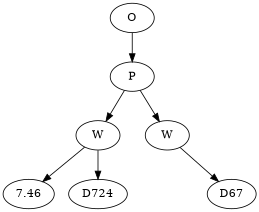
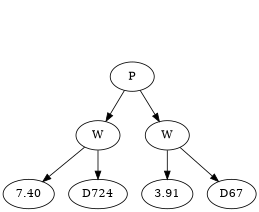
(132, 18) -> none
(29, 194) -> (29, 194)
none -> (167, 194)
